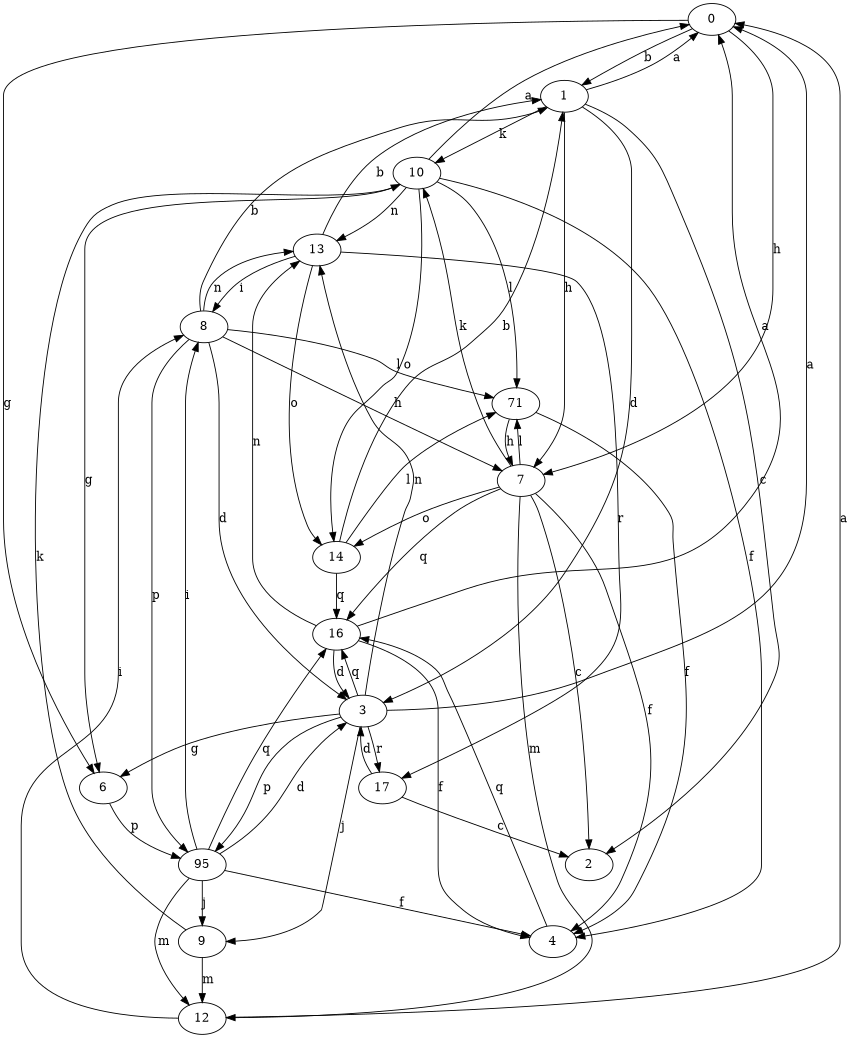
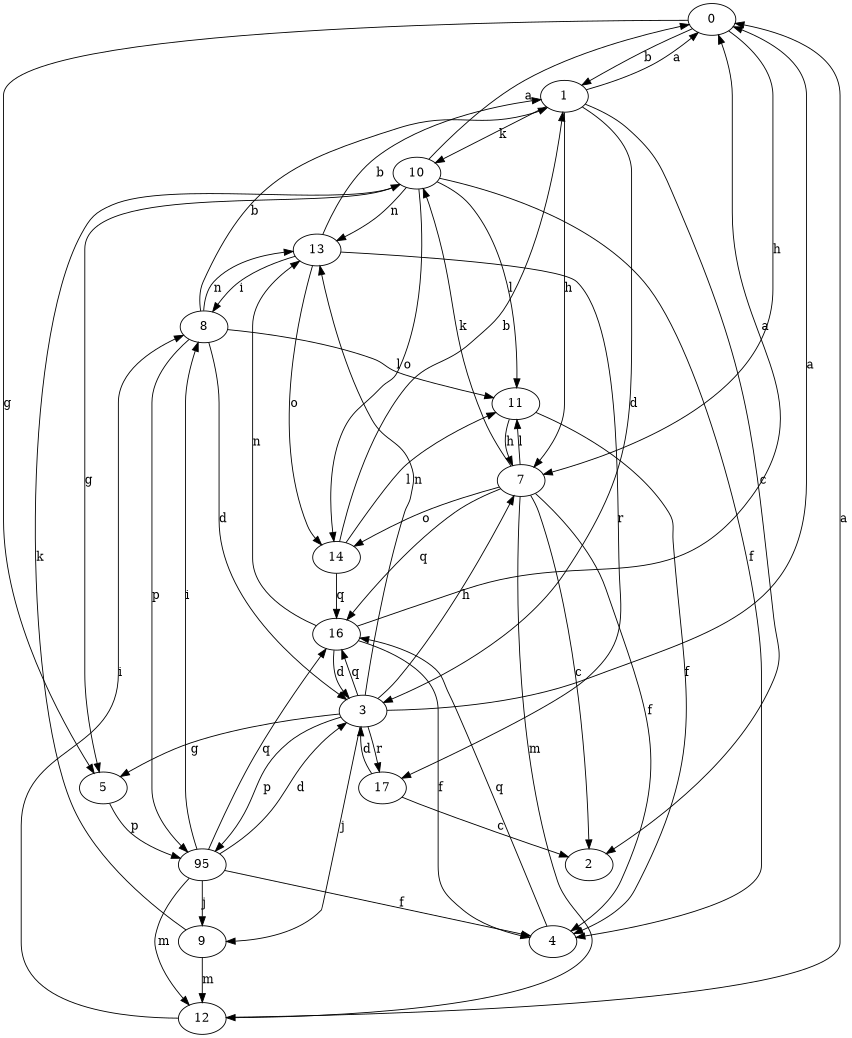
(351, 399) -> (451, 606)
(516, 404) -> (516, 404)
(103, 788) -> (103, 788)
